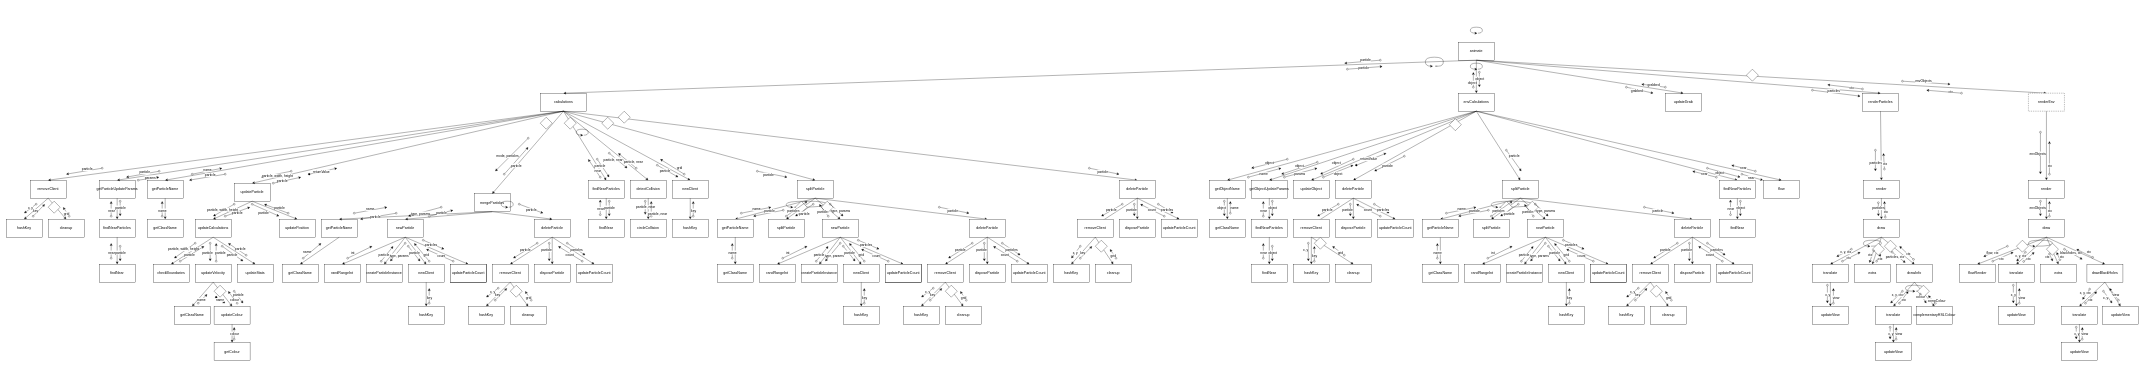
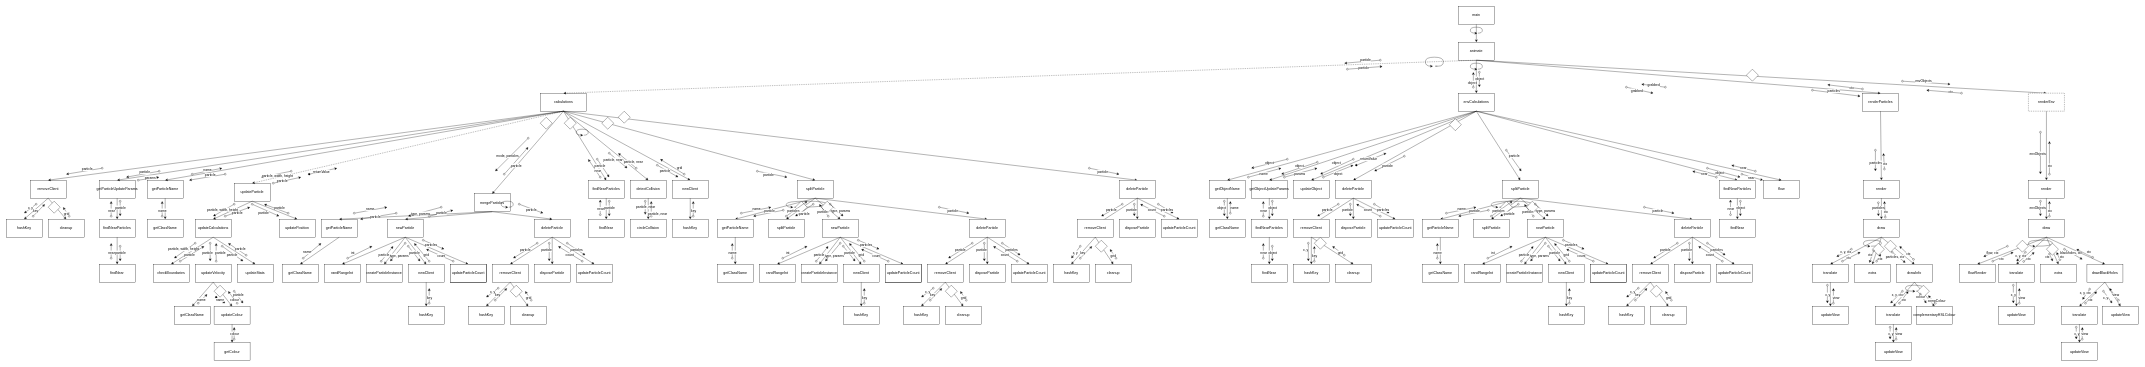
none -> (1476, 15)
none -> (1476, 39)
(996, 78) -> (996, 78)
(1679, 93) -> none
(1683, 102) -> none
(422, 144) -> (422, 144)
